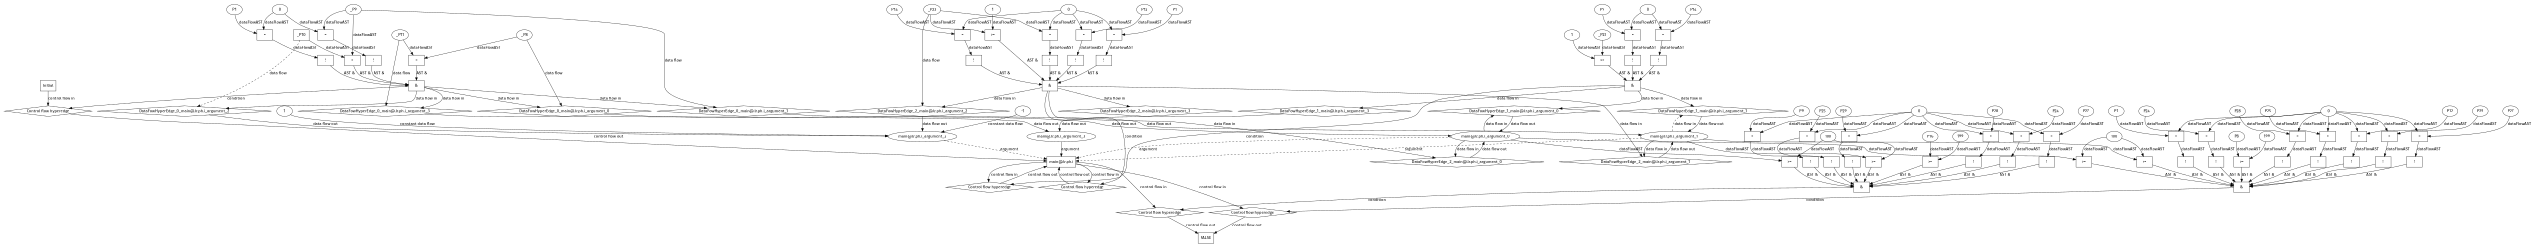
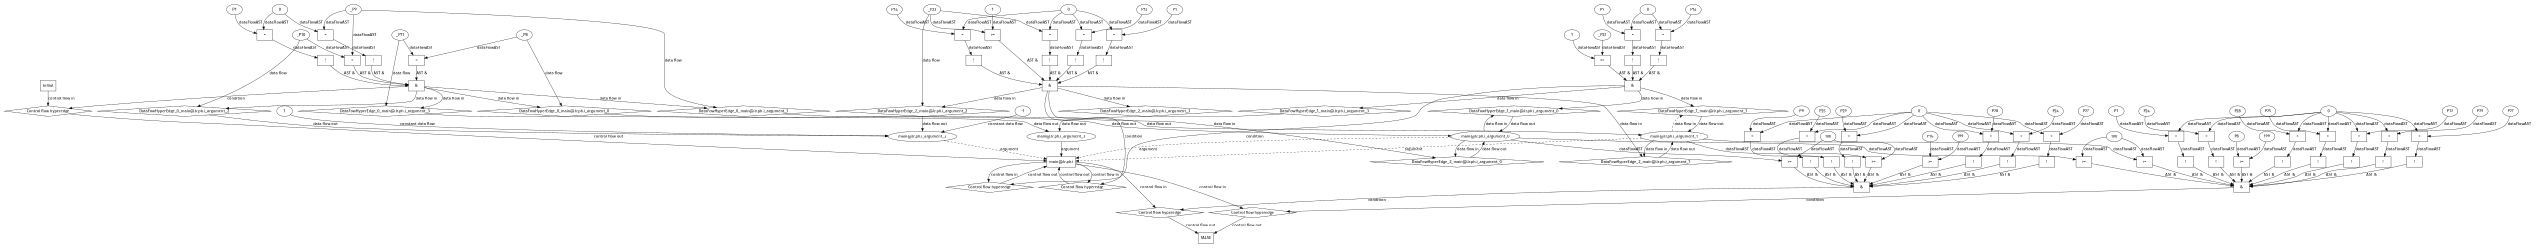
(301, 35) -> (301, 35)
(255, 80) -> (255, 80)
